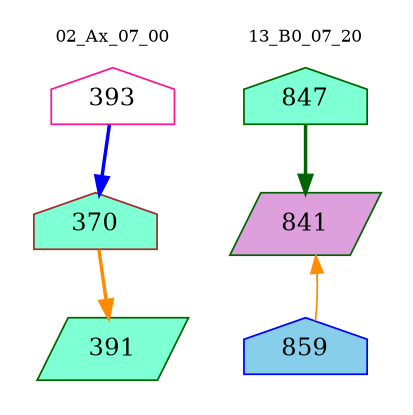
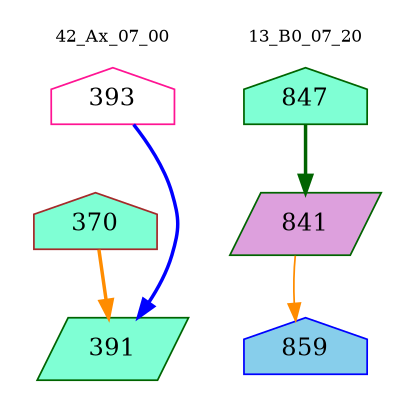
(113, 37) -> (113, 37)
(106, 151) -> (176, 211)
(317, 297) -> (294, 280)
